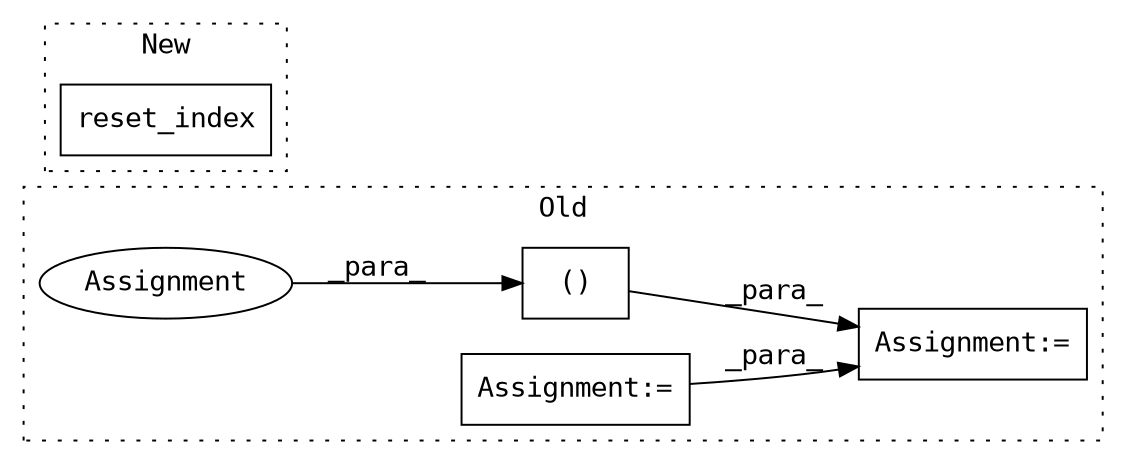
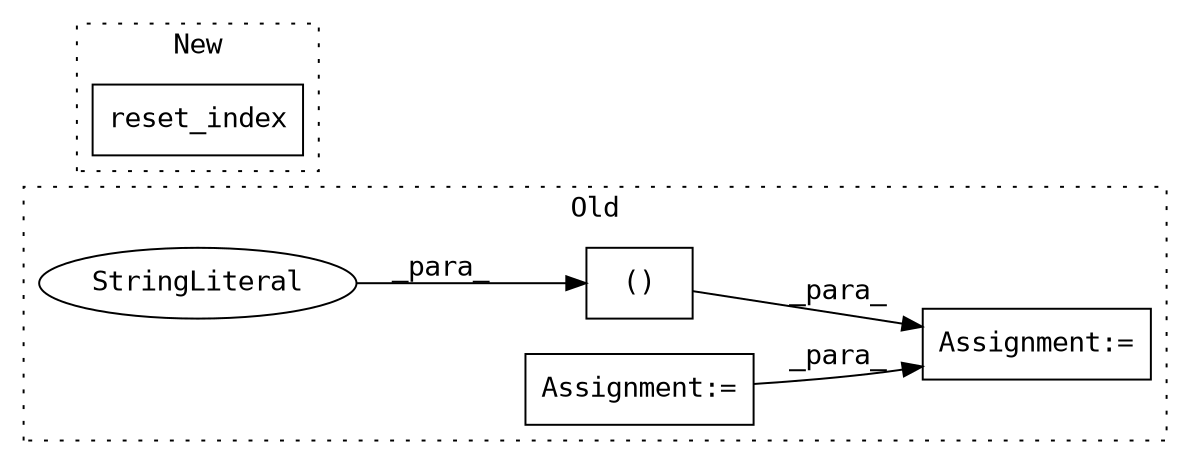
(166, 283) -> (198, 283)
